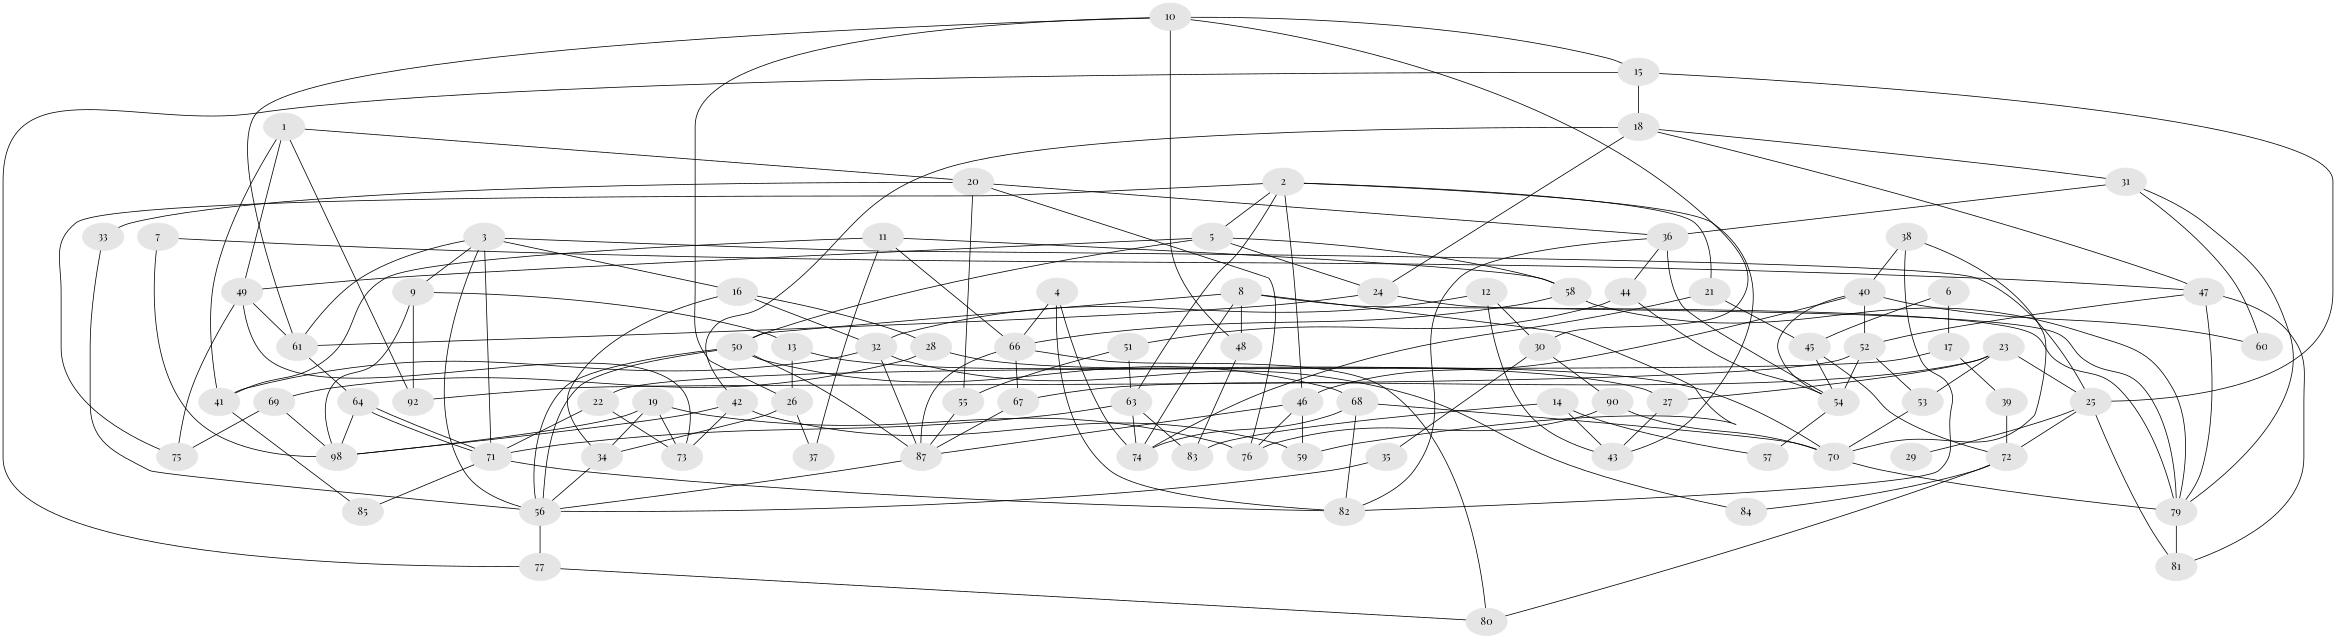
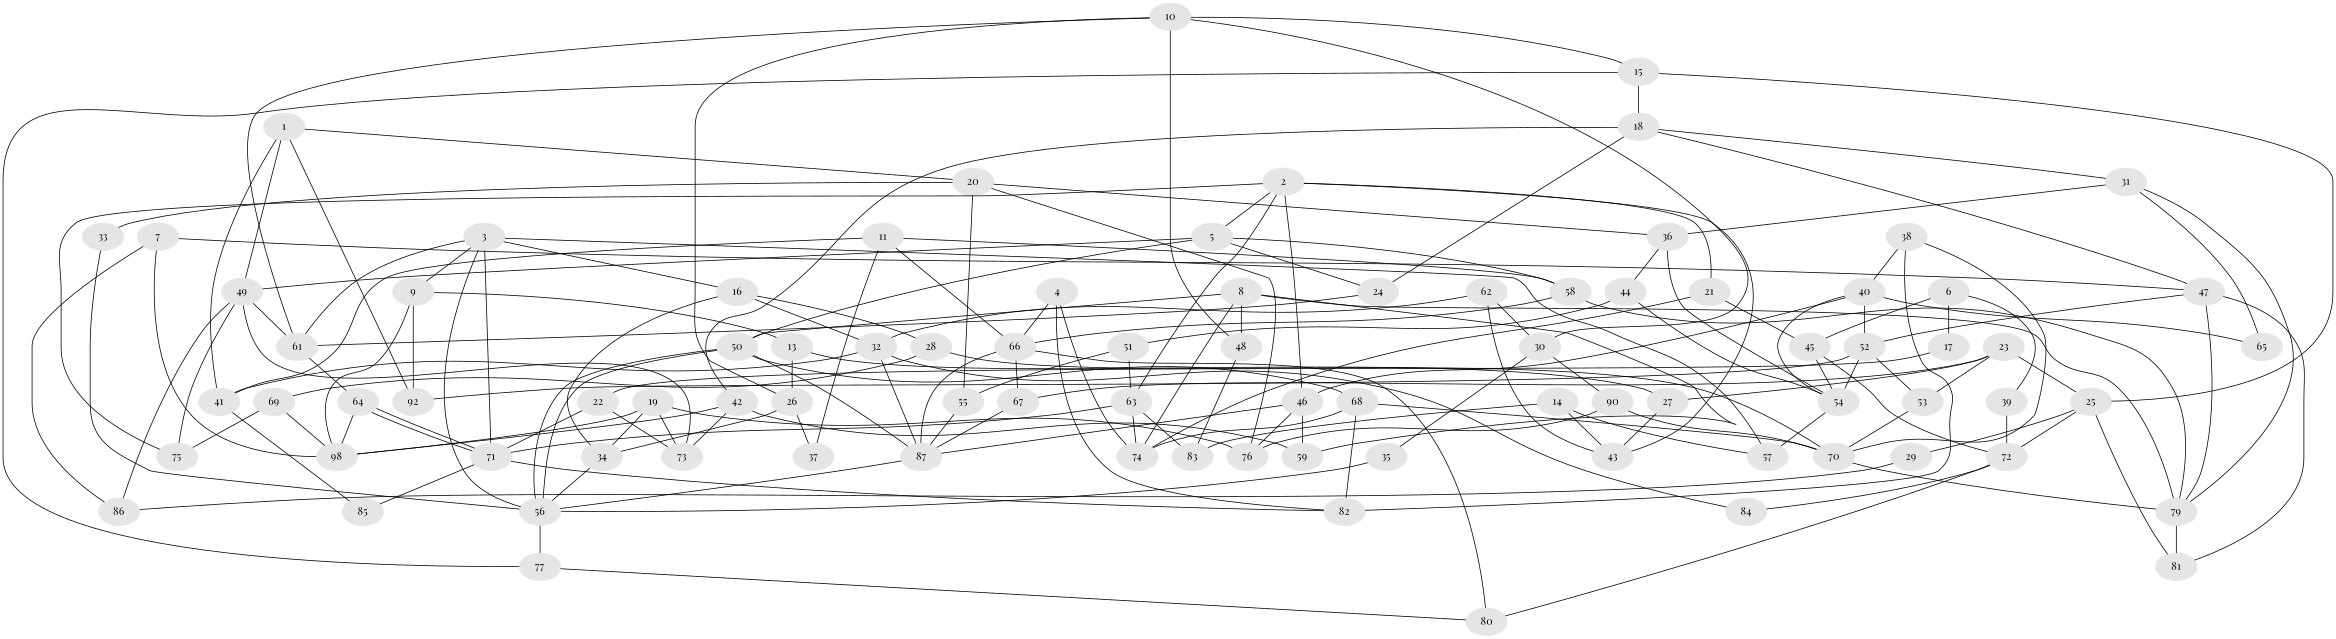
(1360, 256) -> (998, 256)
(1451, 289) -> none
(1487, 292) -> (1487, 292)
(2015, 325) -> none
(2262, 347) -> (2262, 347)
(1978, 374) -> (2025, 325)
none -> (119, 512)
